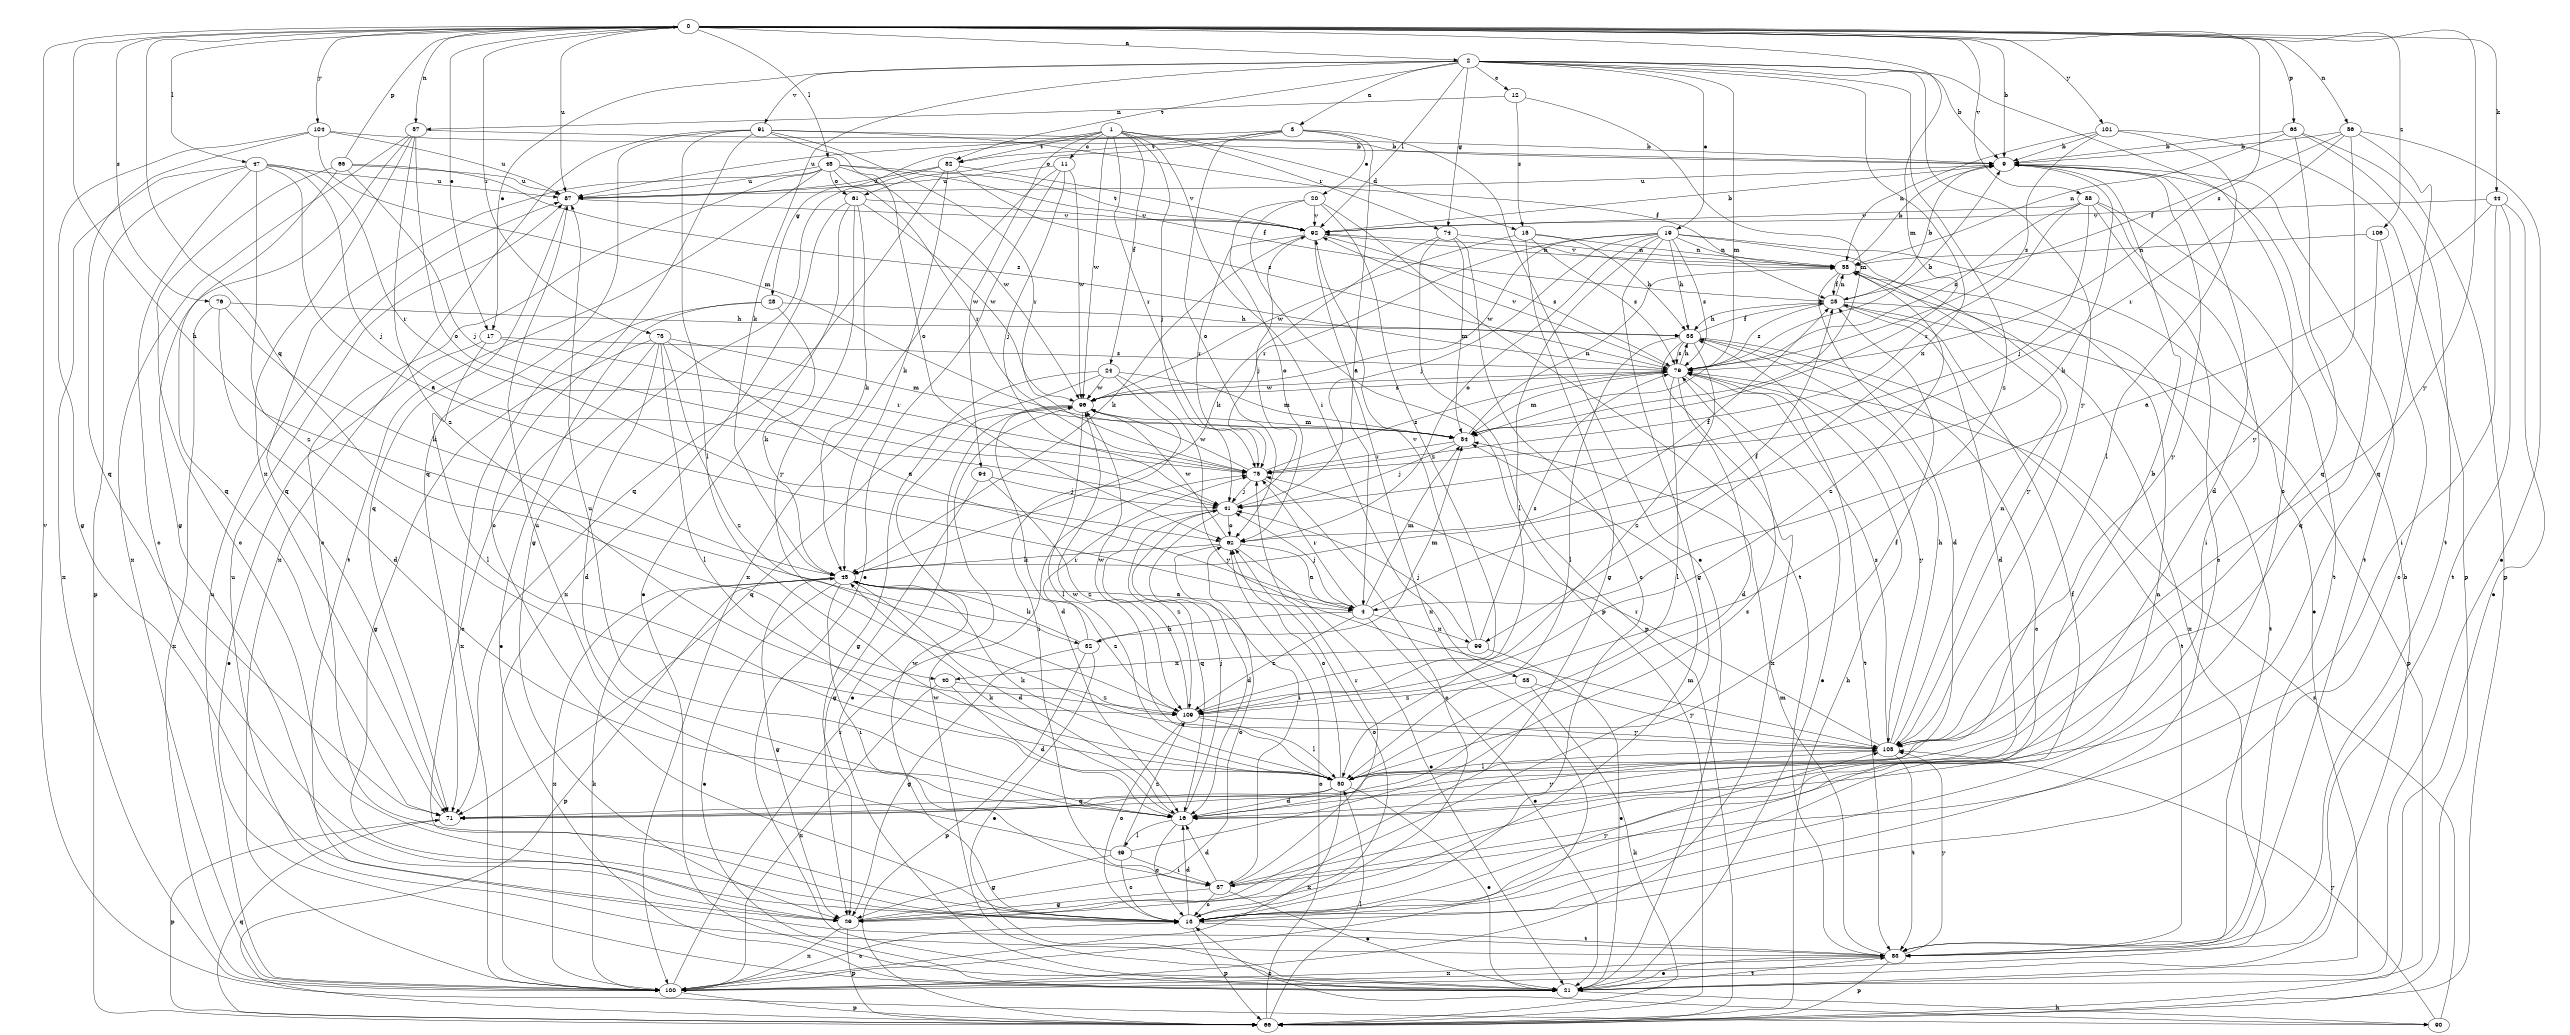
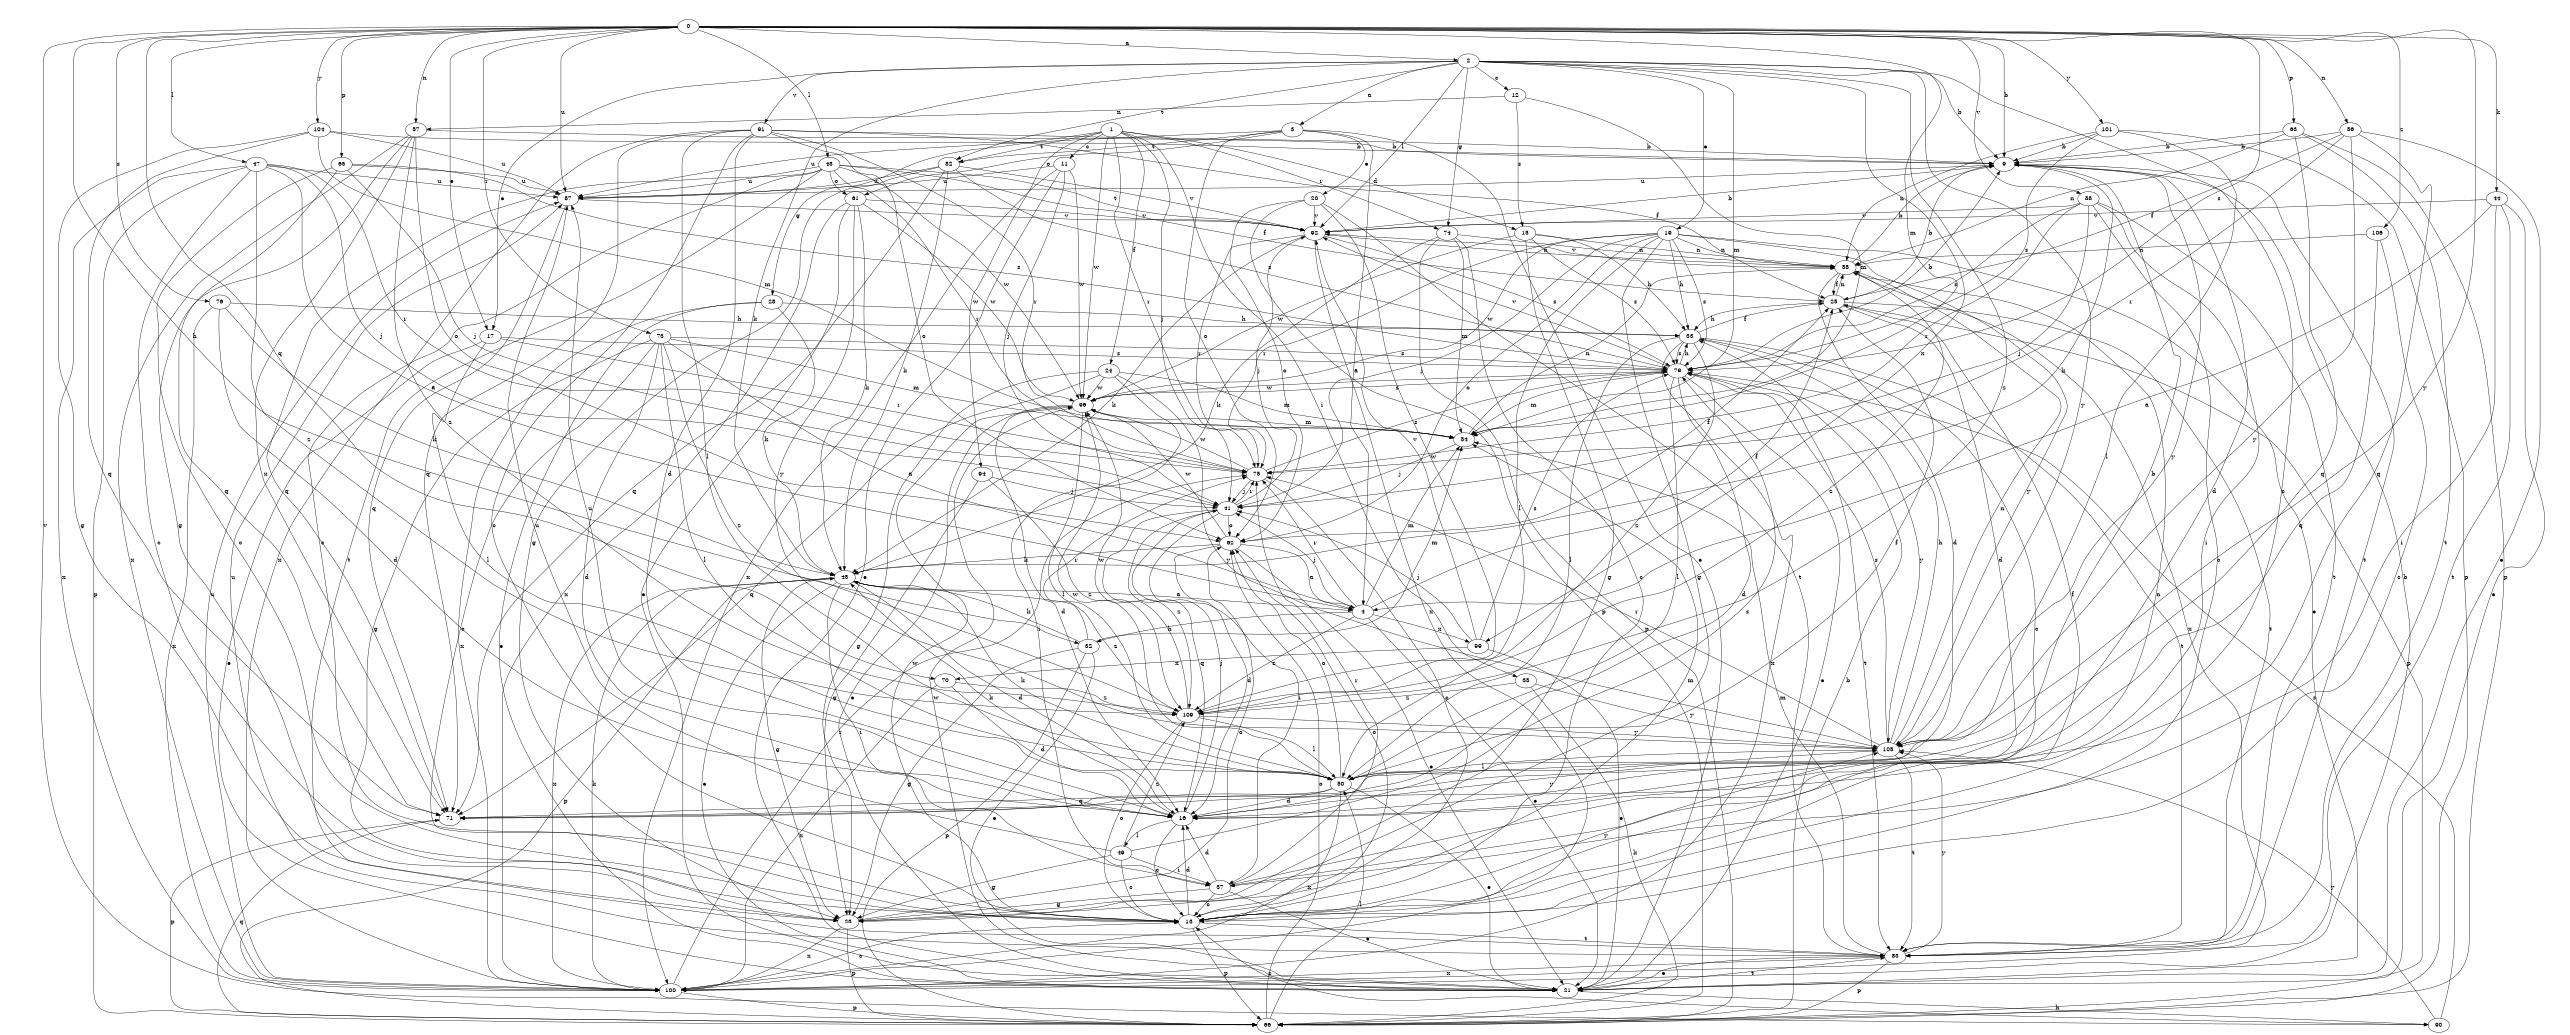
(442, 40) -> (358, 40)
(1754, 332) -> (1167, 348)
(1362, 456) -> (1245, 495)
(1433, 457) -> (1433, 457)
none -> (665, 643)
(945, 681) -> (945, 681)
(1848, 681) -> (1848, 681)
(848, 922) -> (848, 922)
